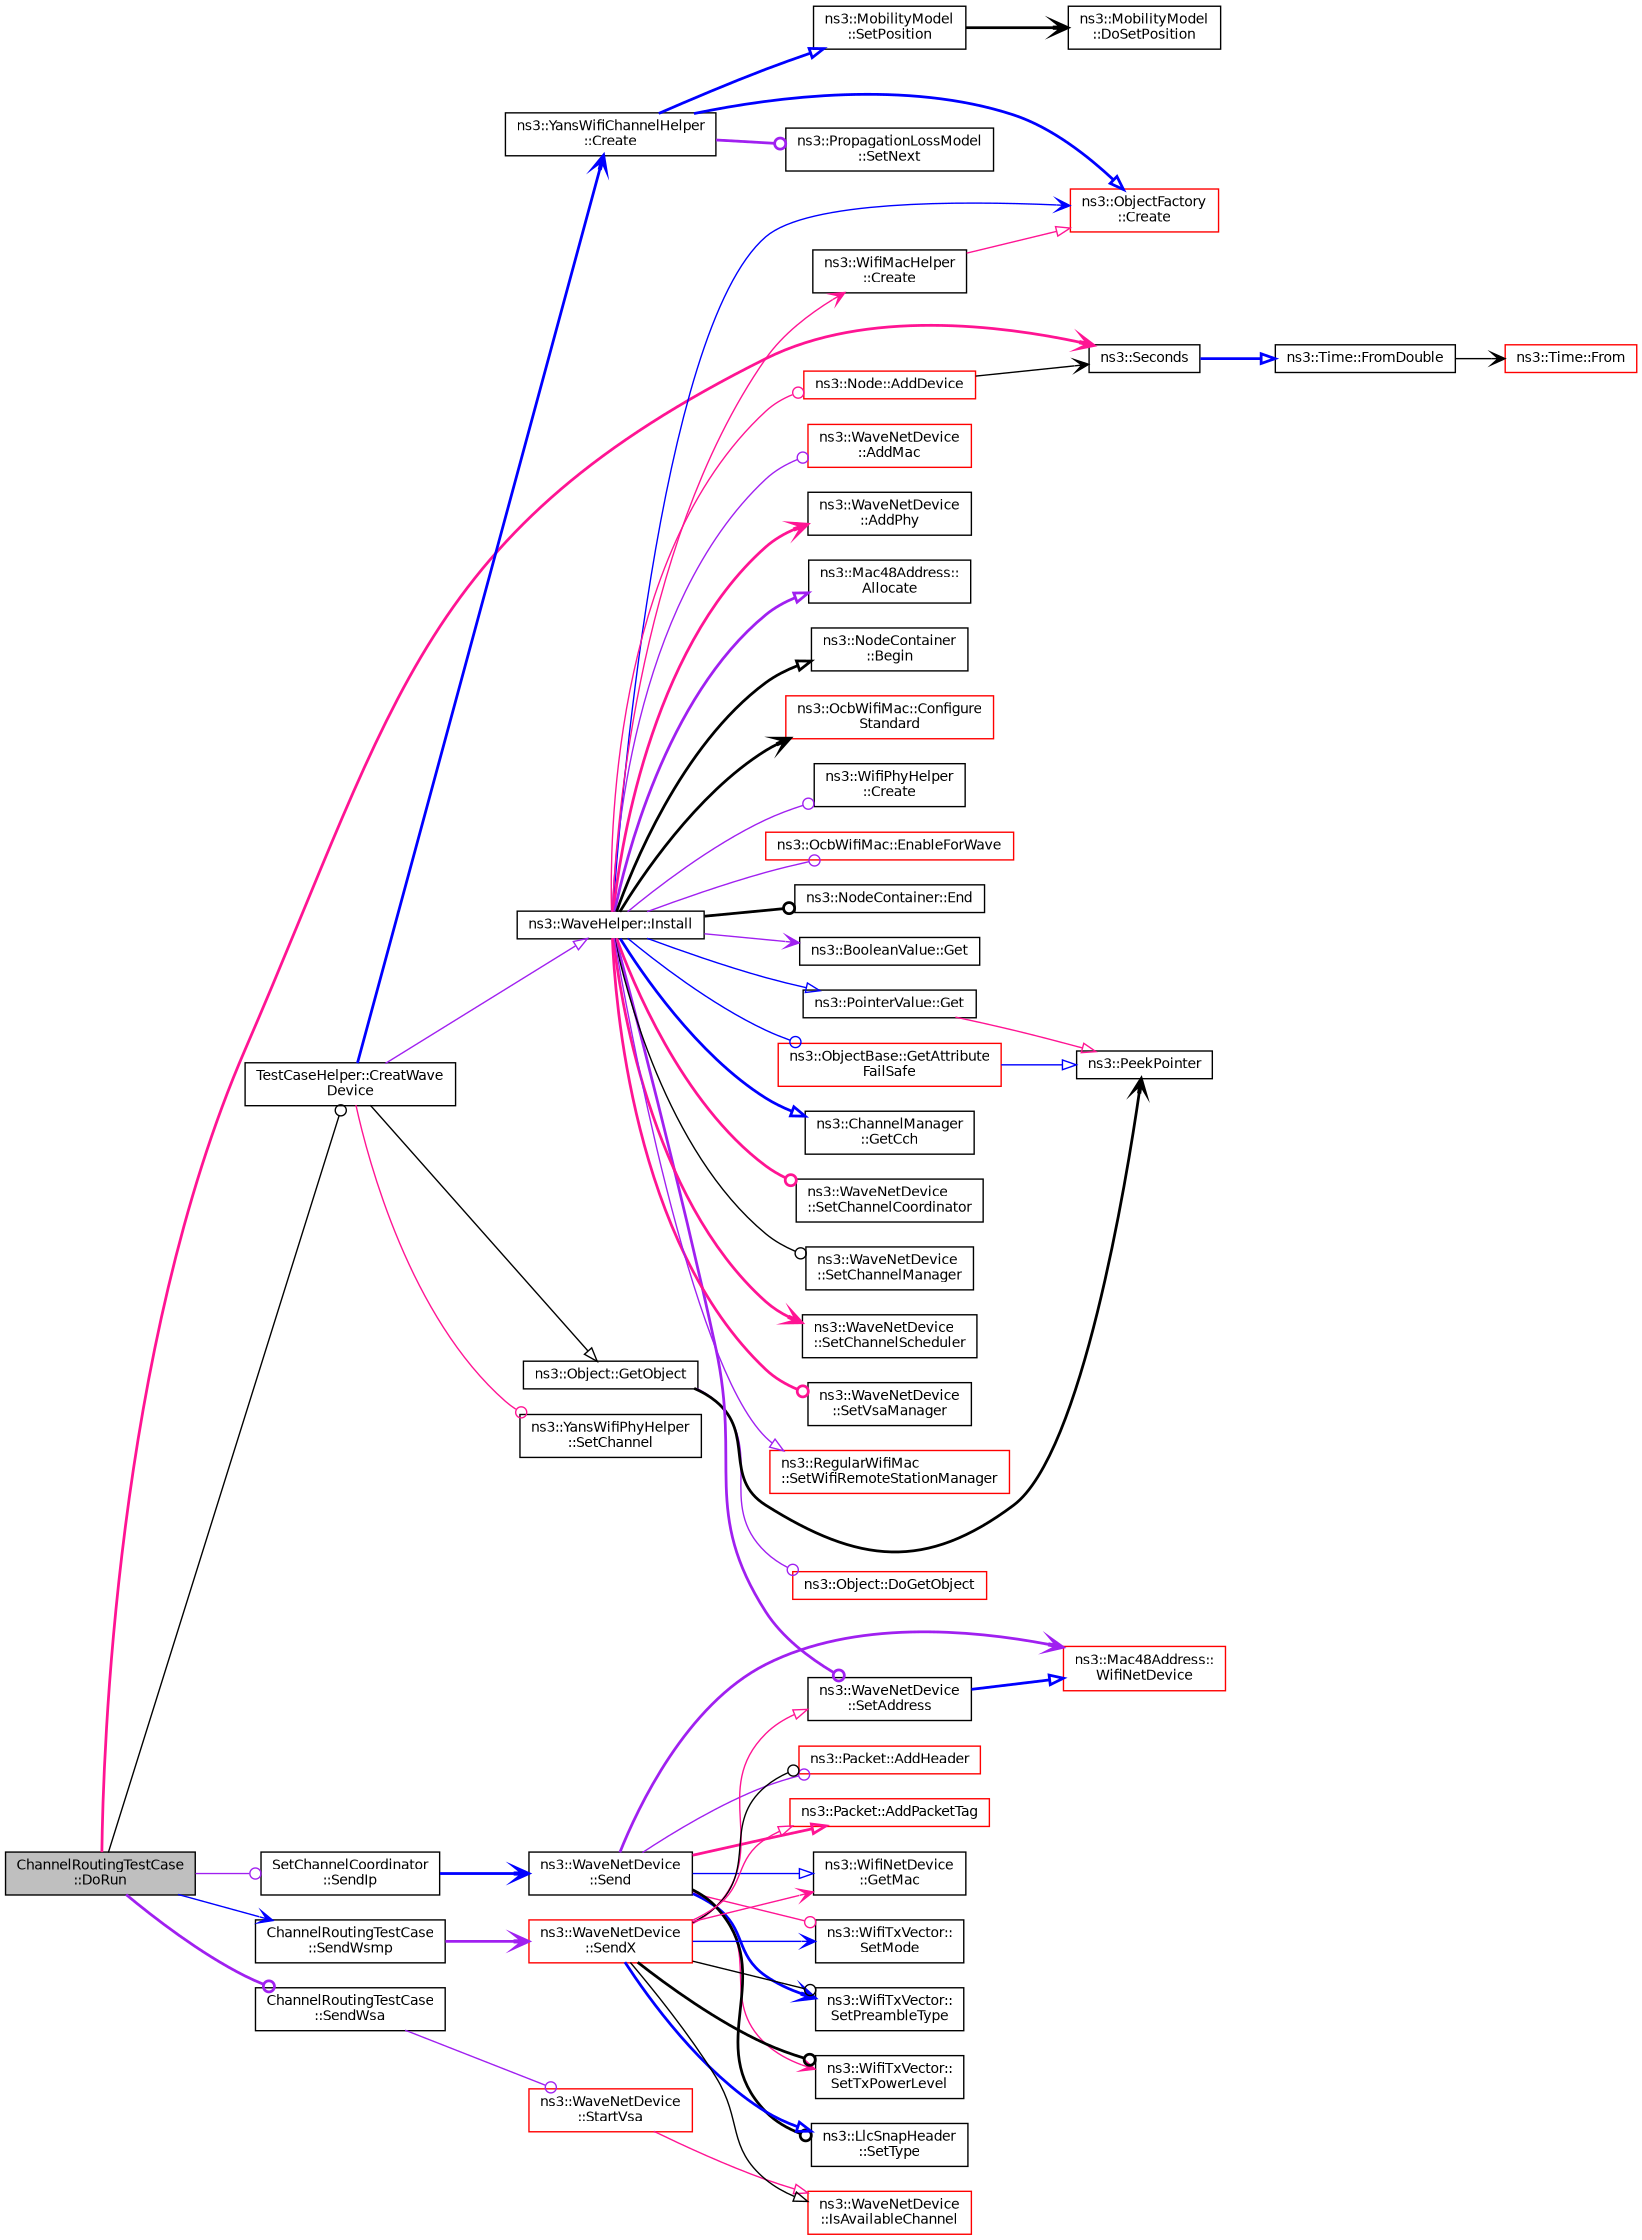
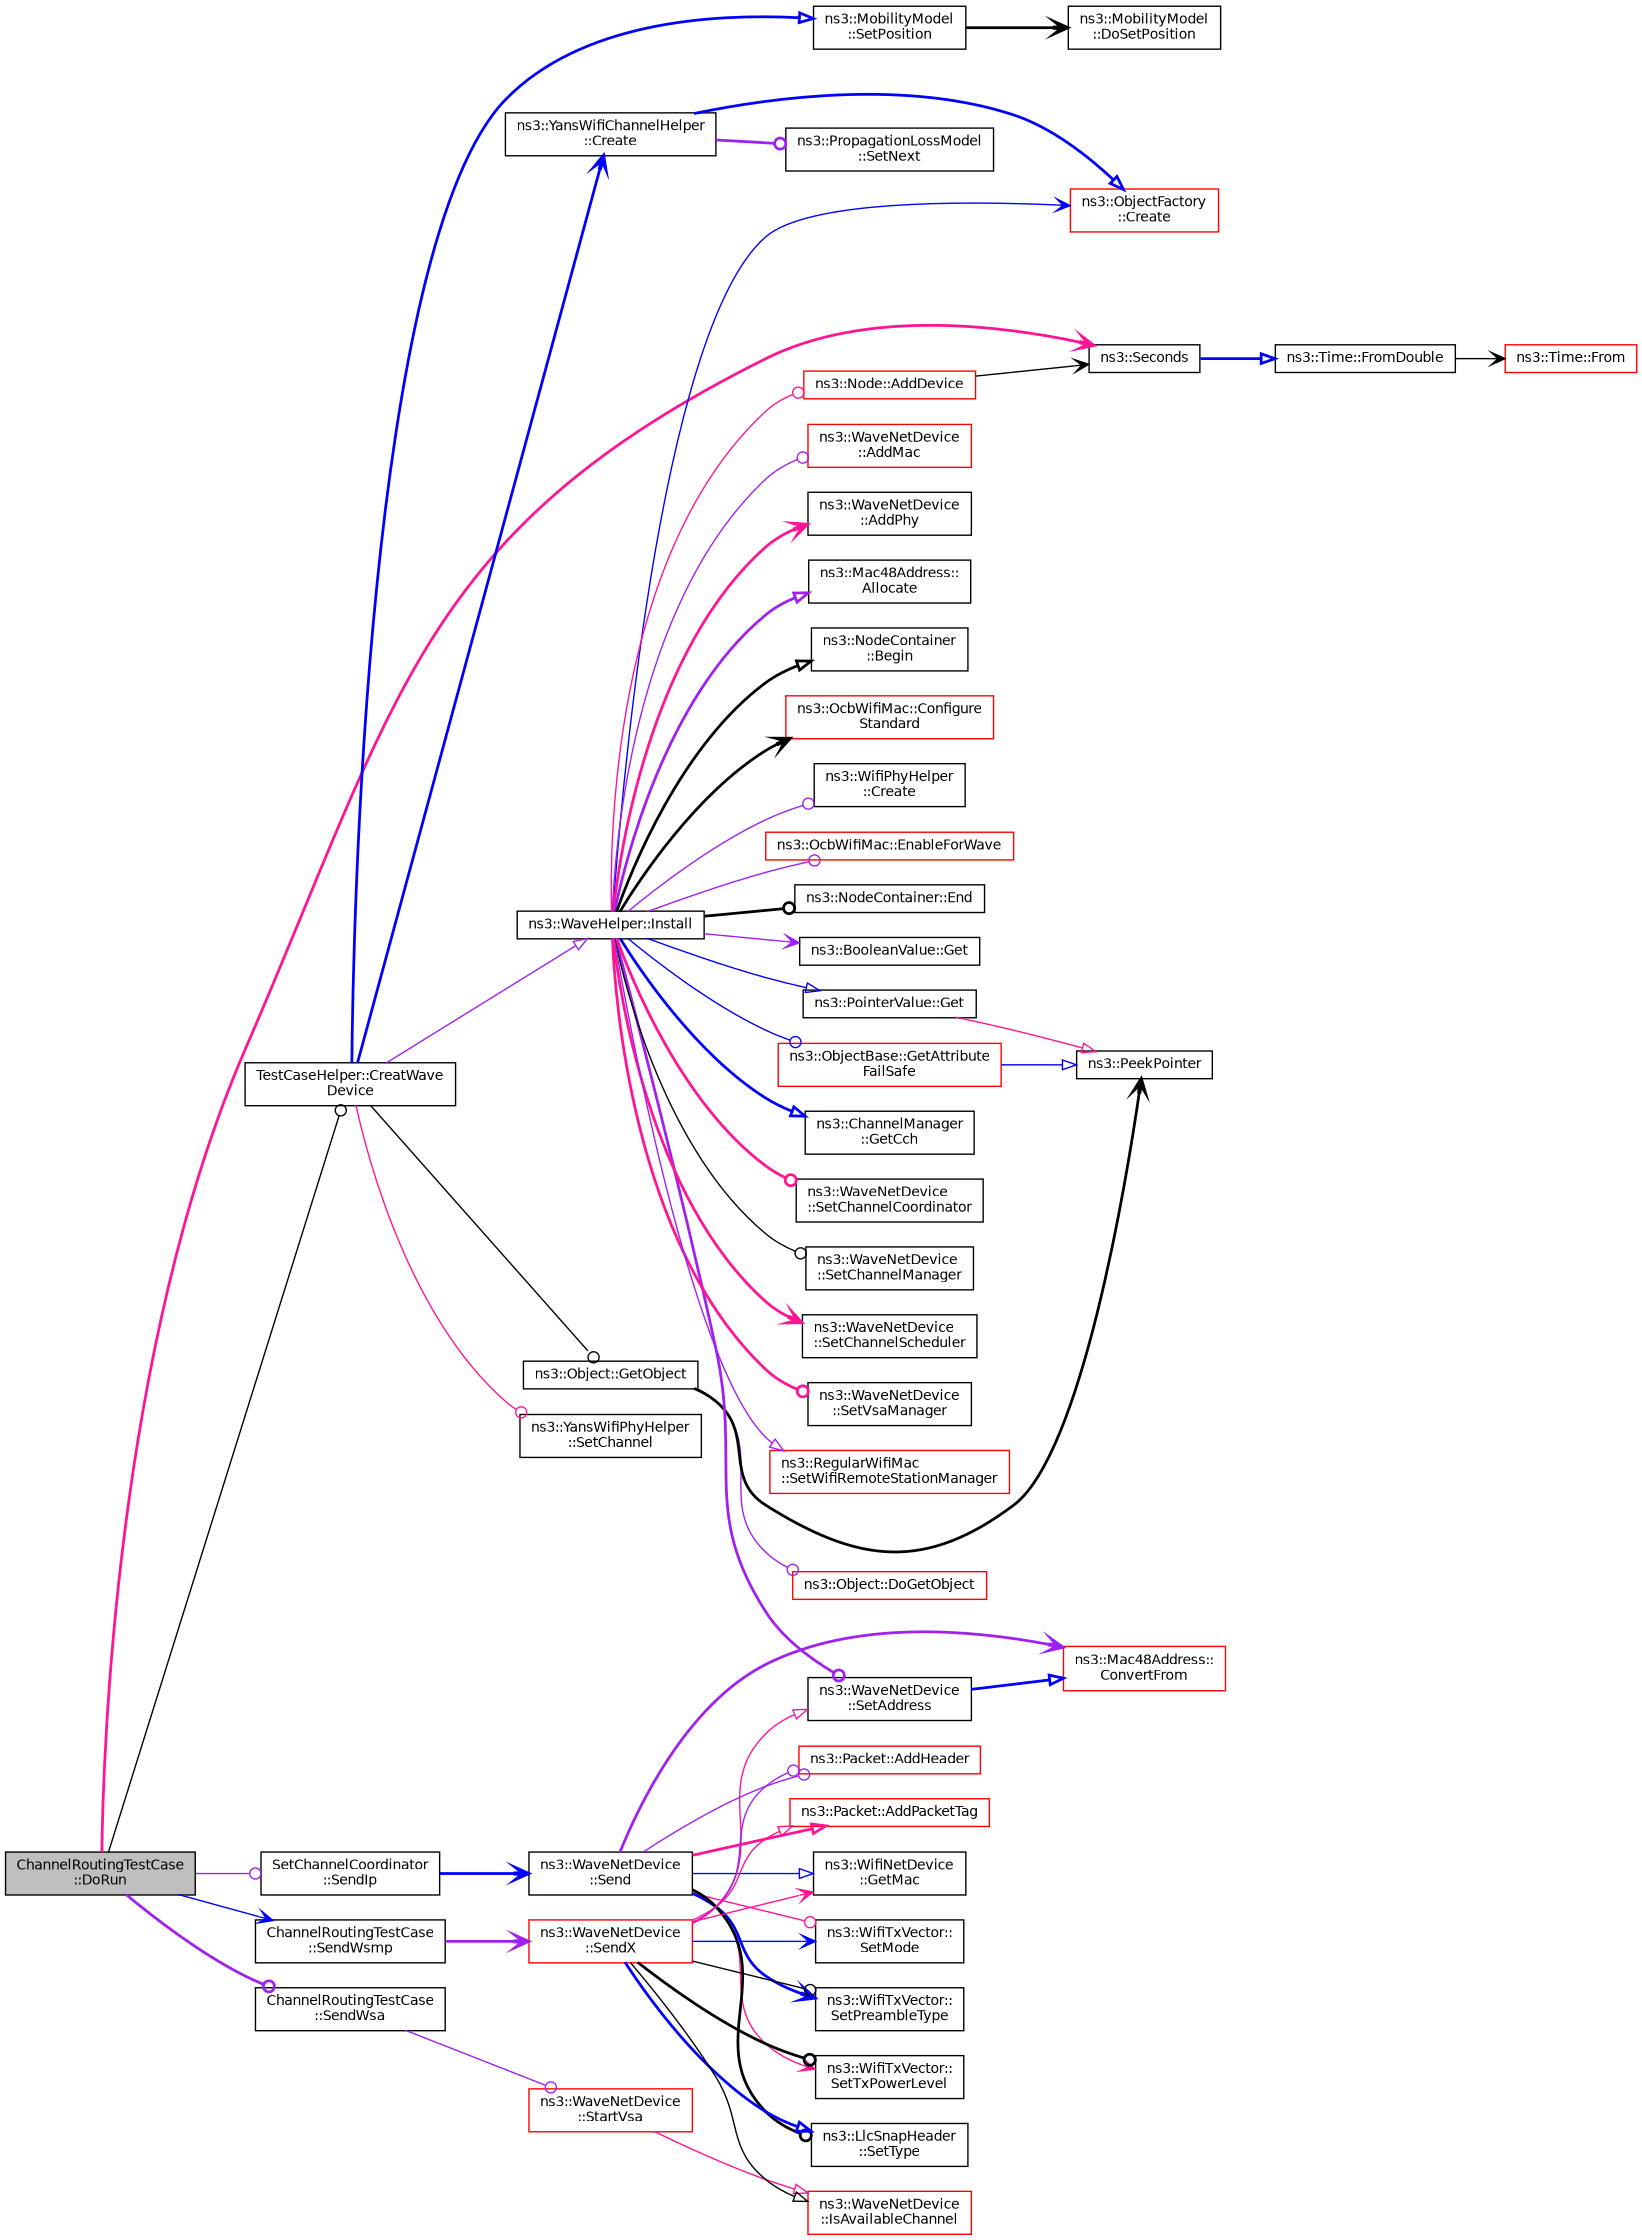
(734, 82) -> (399, 415)
(890, 271) -> none
(479, 1228) -> (479, 1228)
(1144, 1669) -> (1144, 1669)
(750, 1806) -> (750, 1806)
